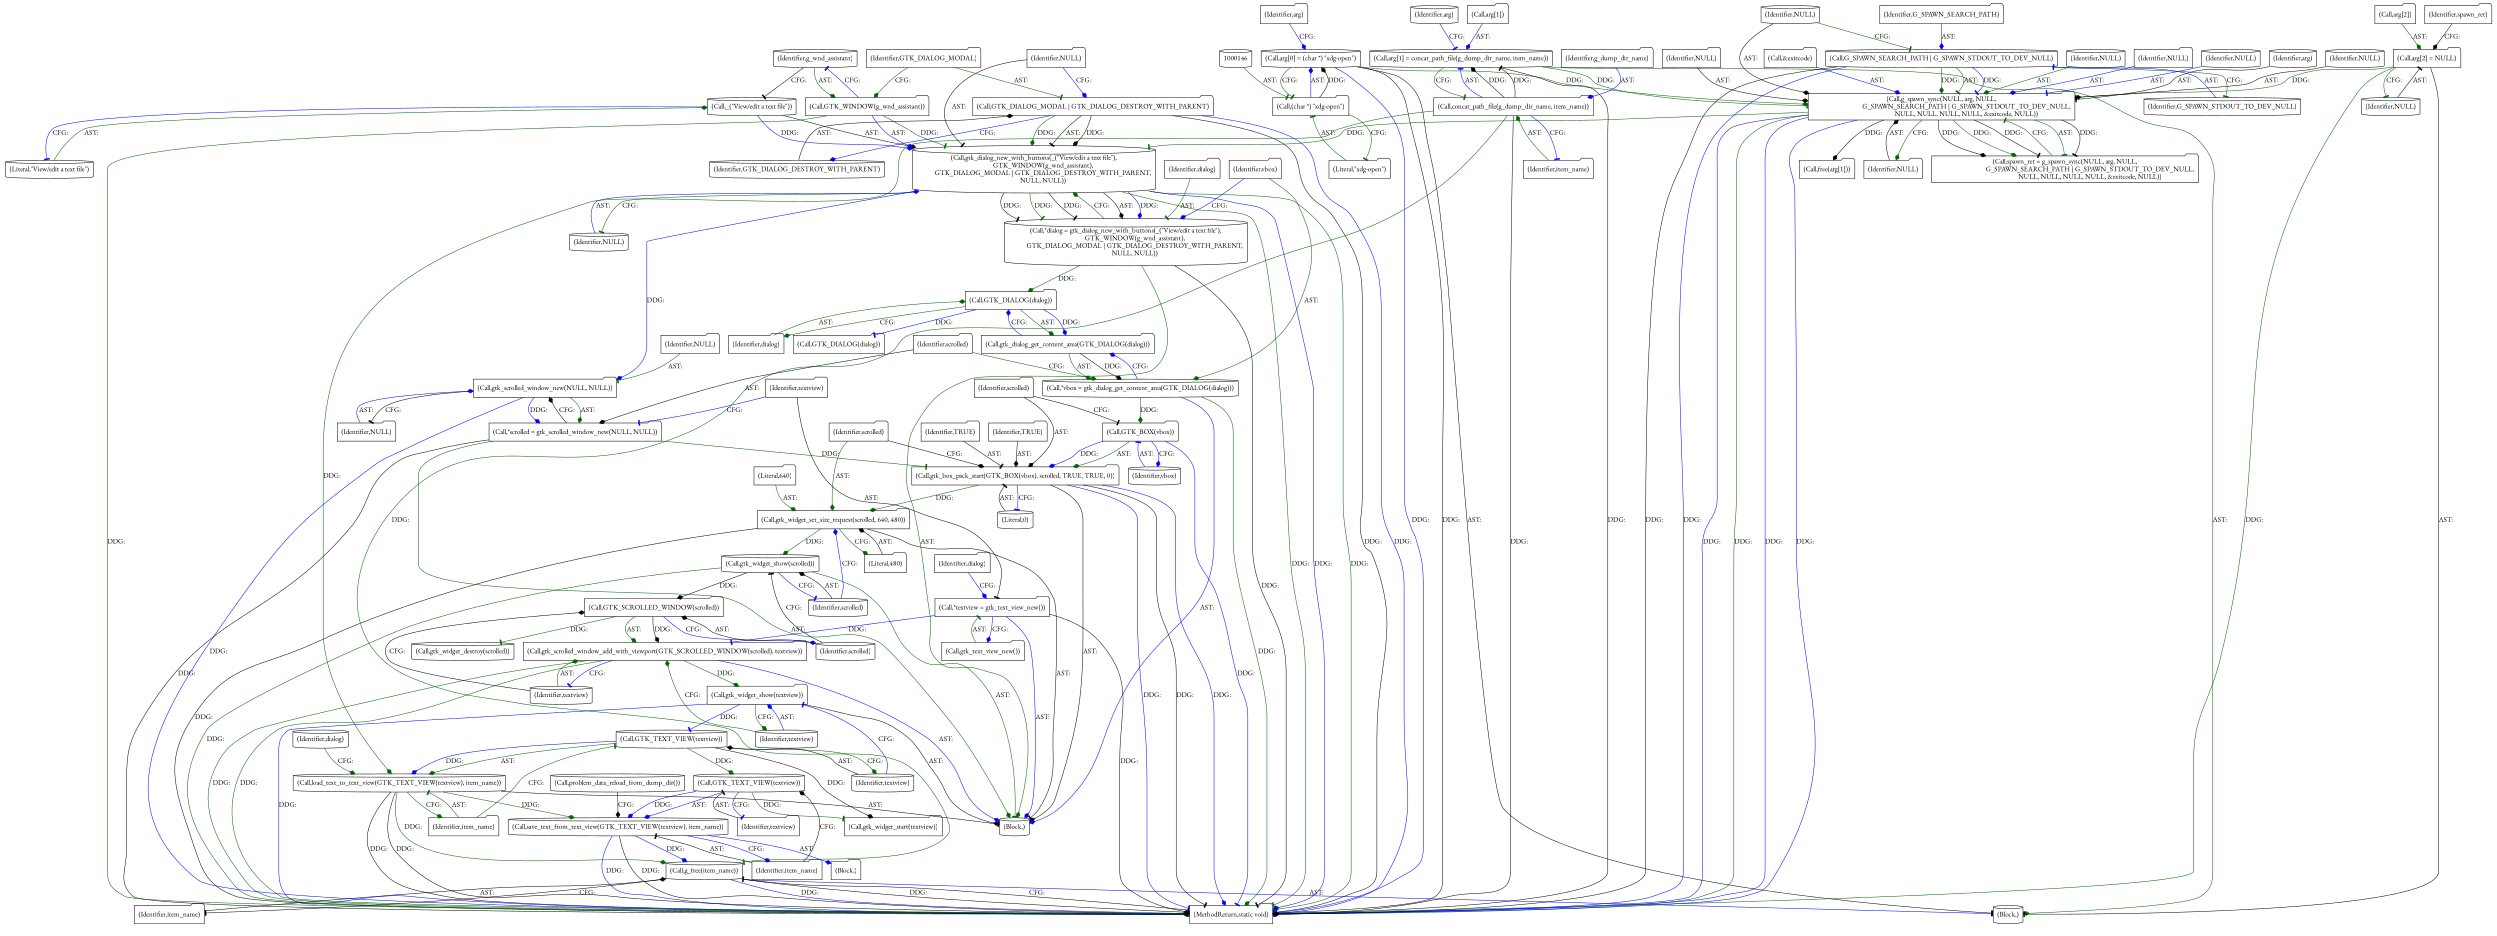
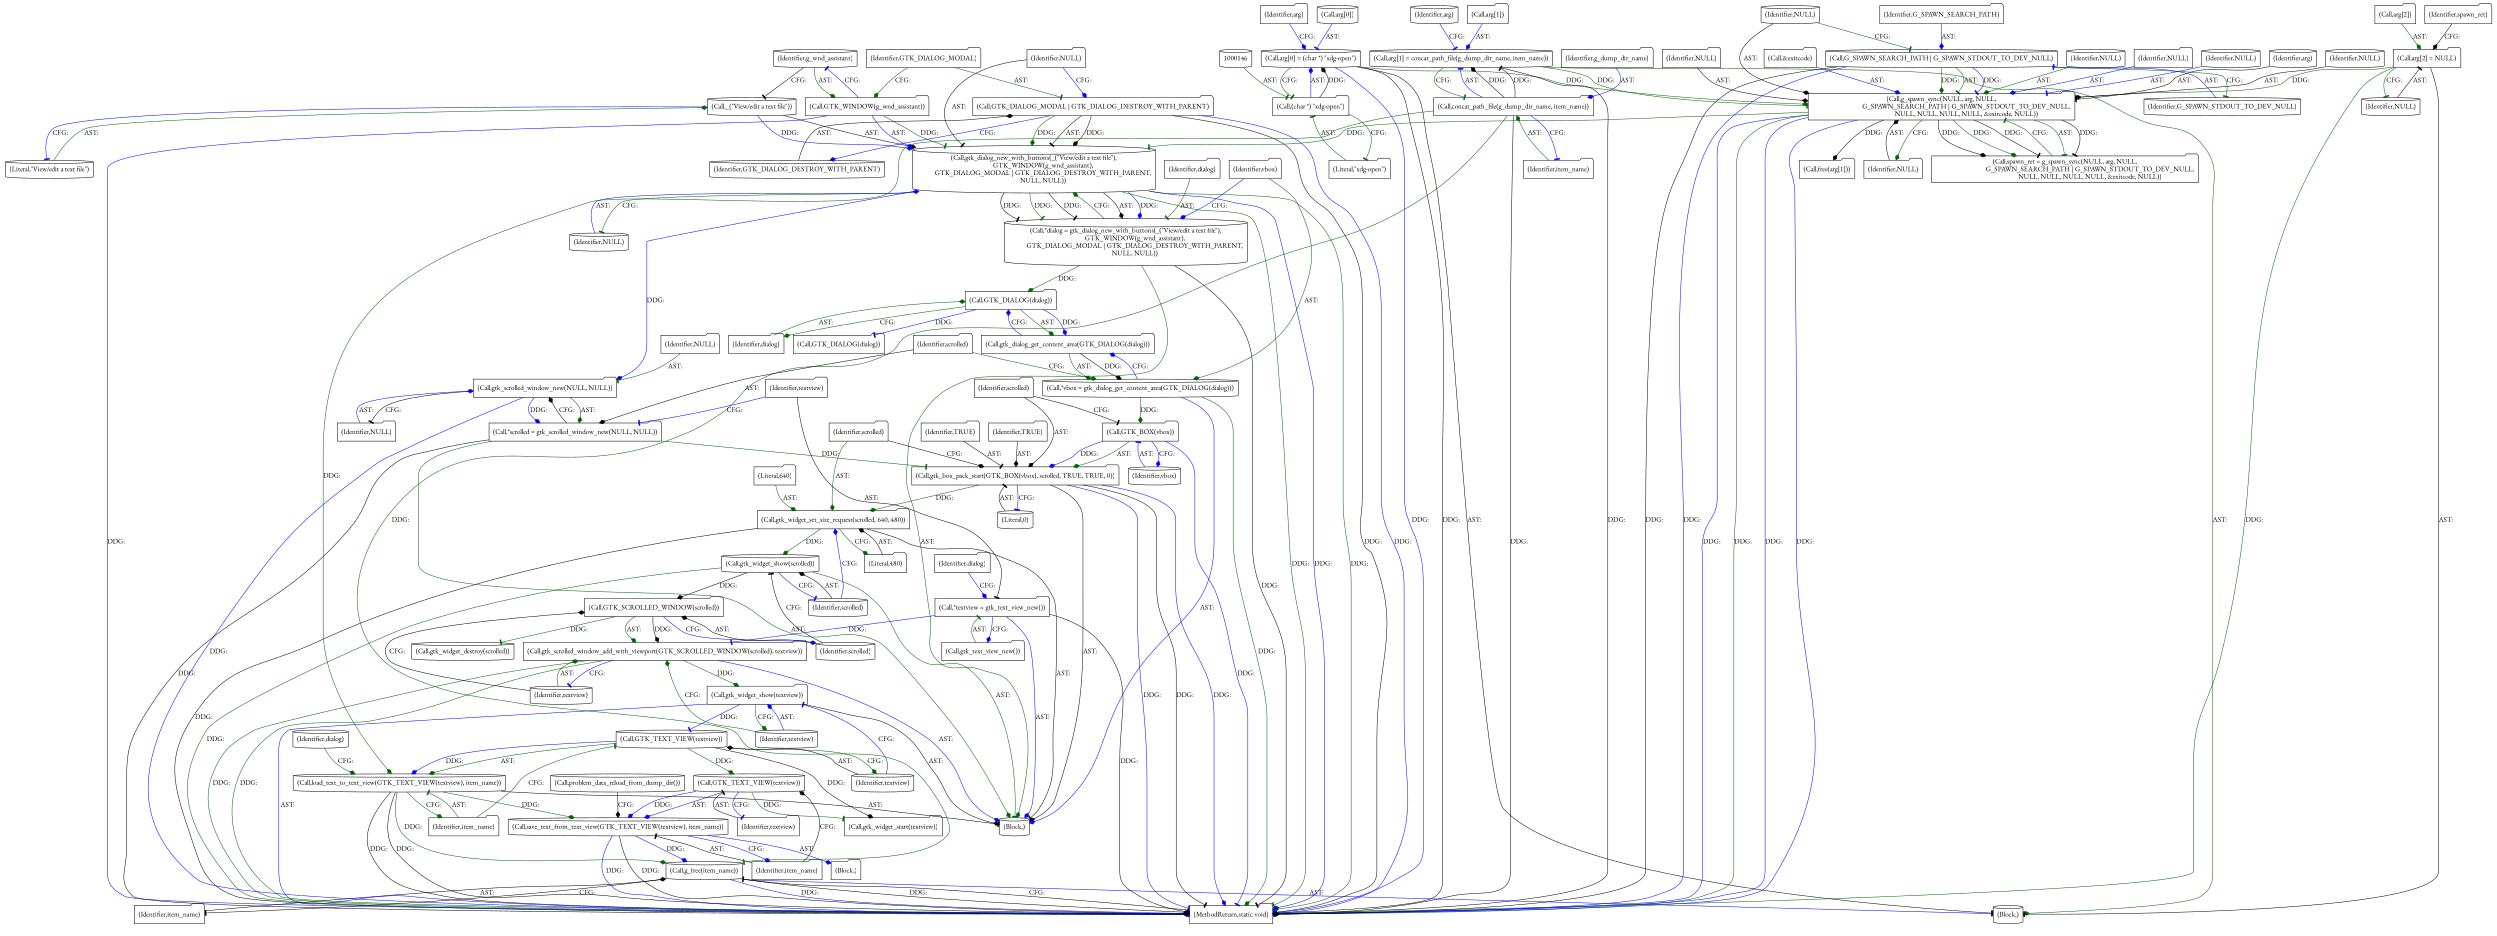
none -> (1338, 15)
(107, 706) -> (107, 706)
(289, 805) -> (289, 805)
